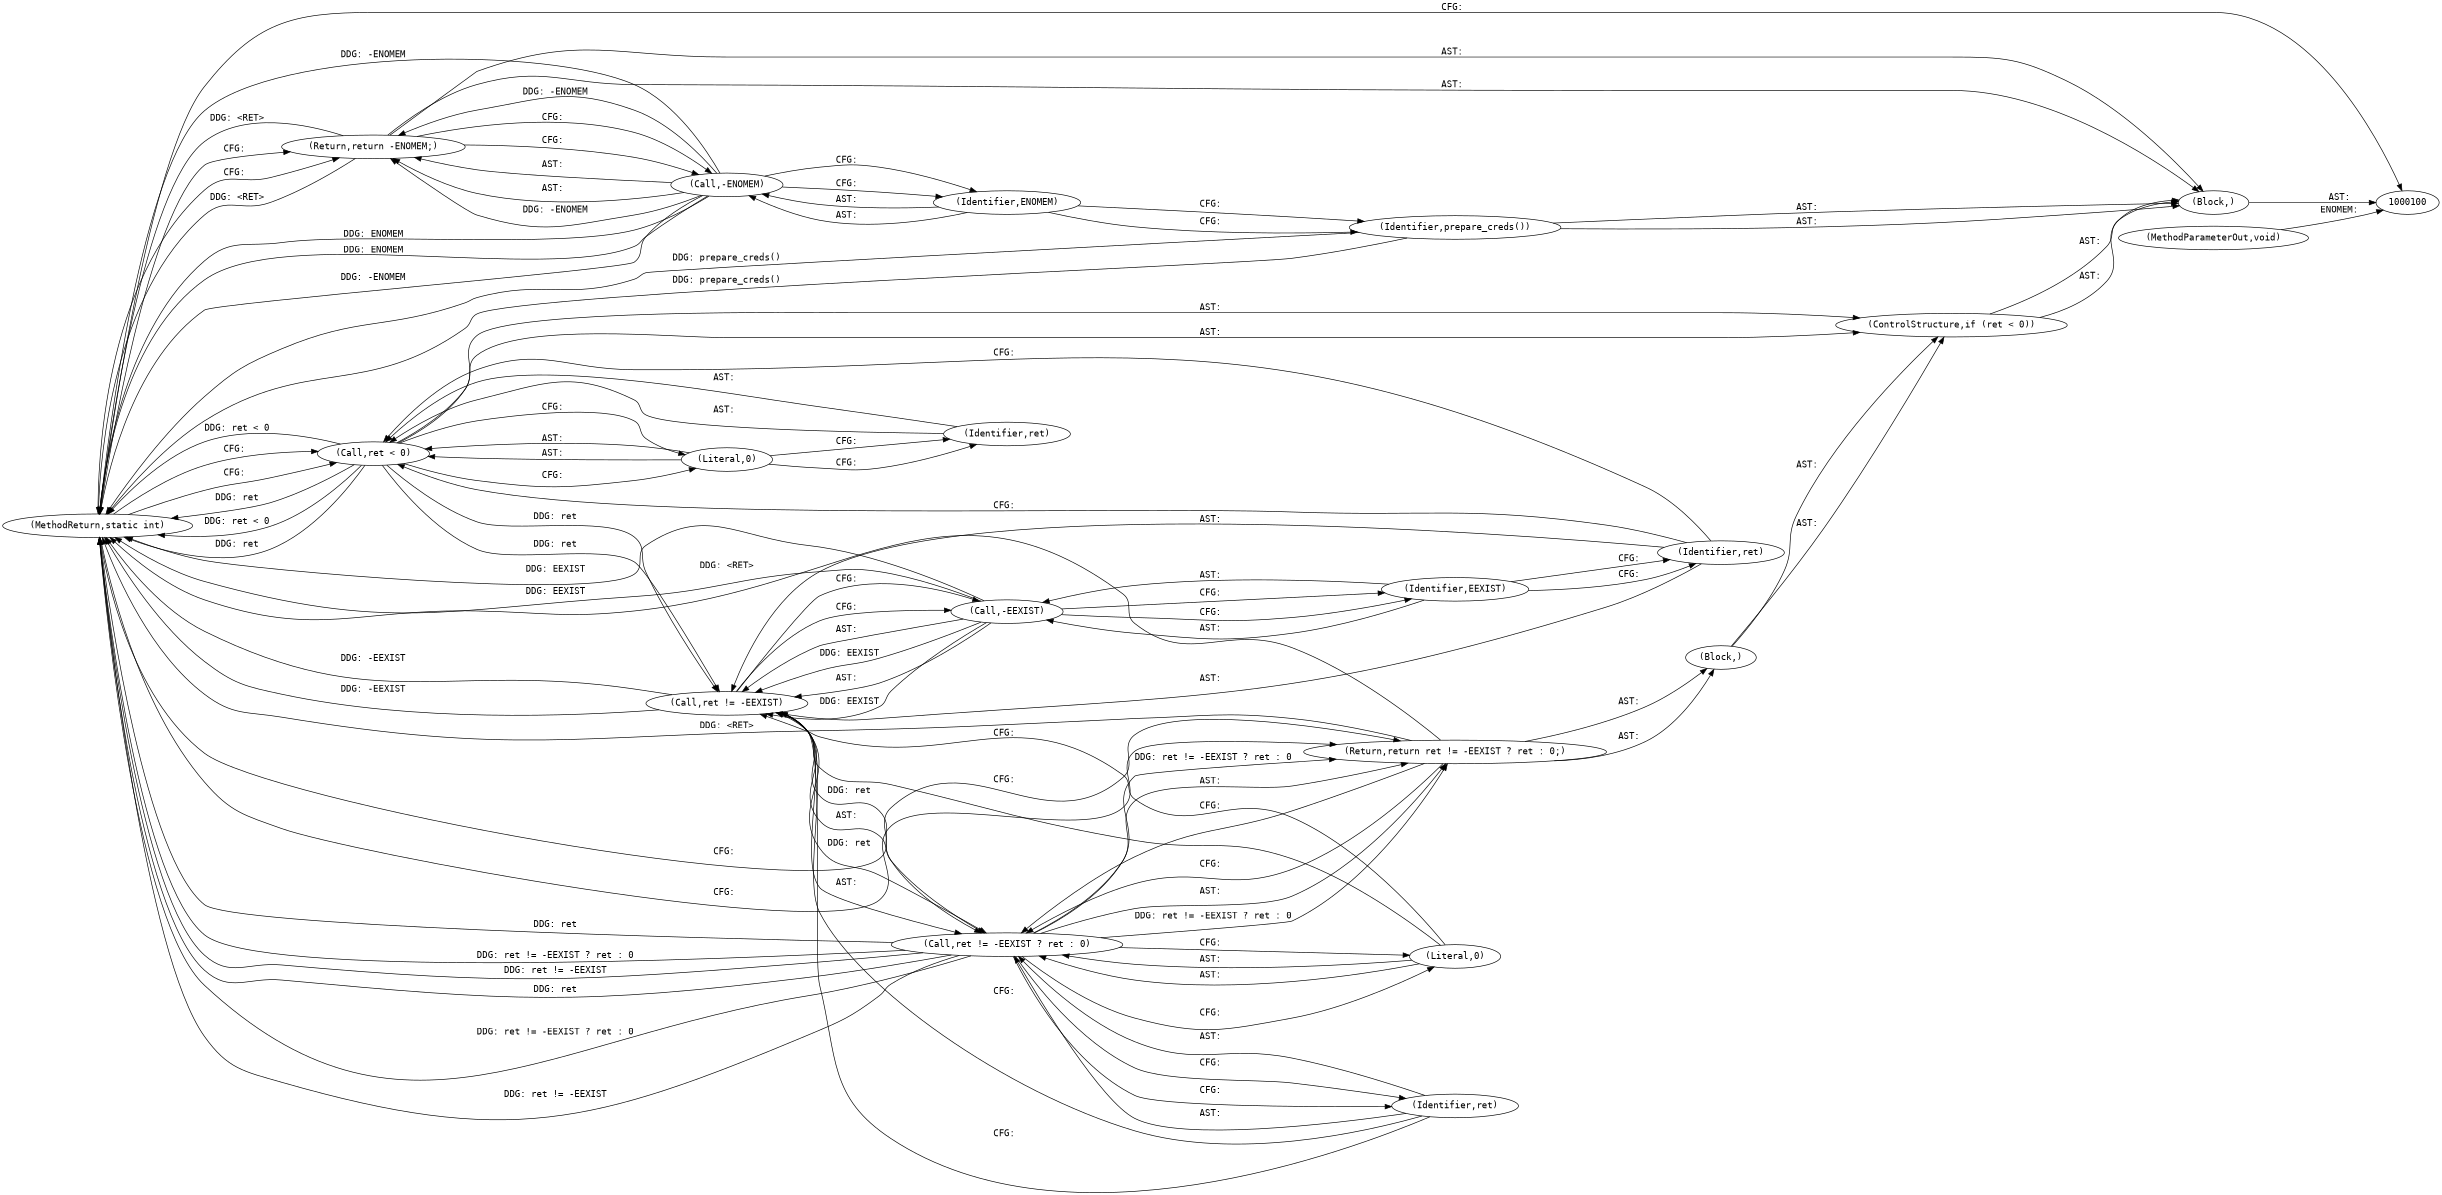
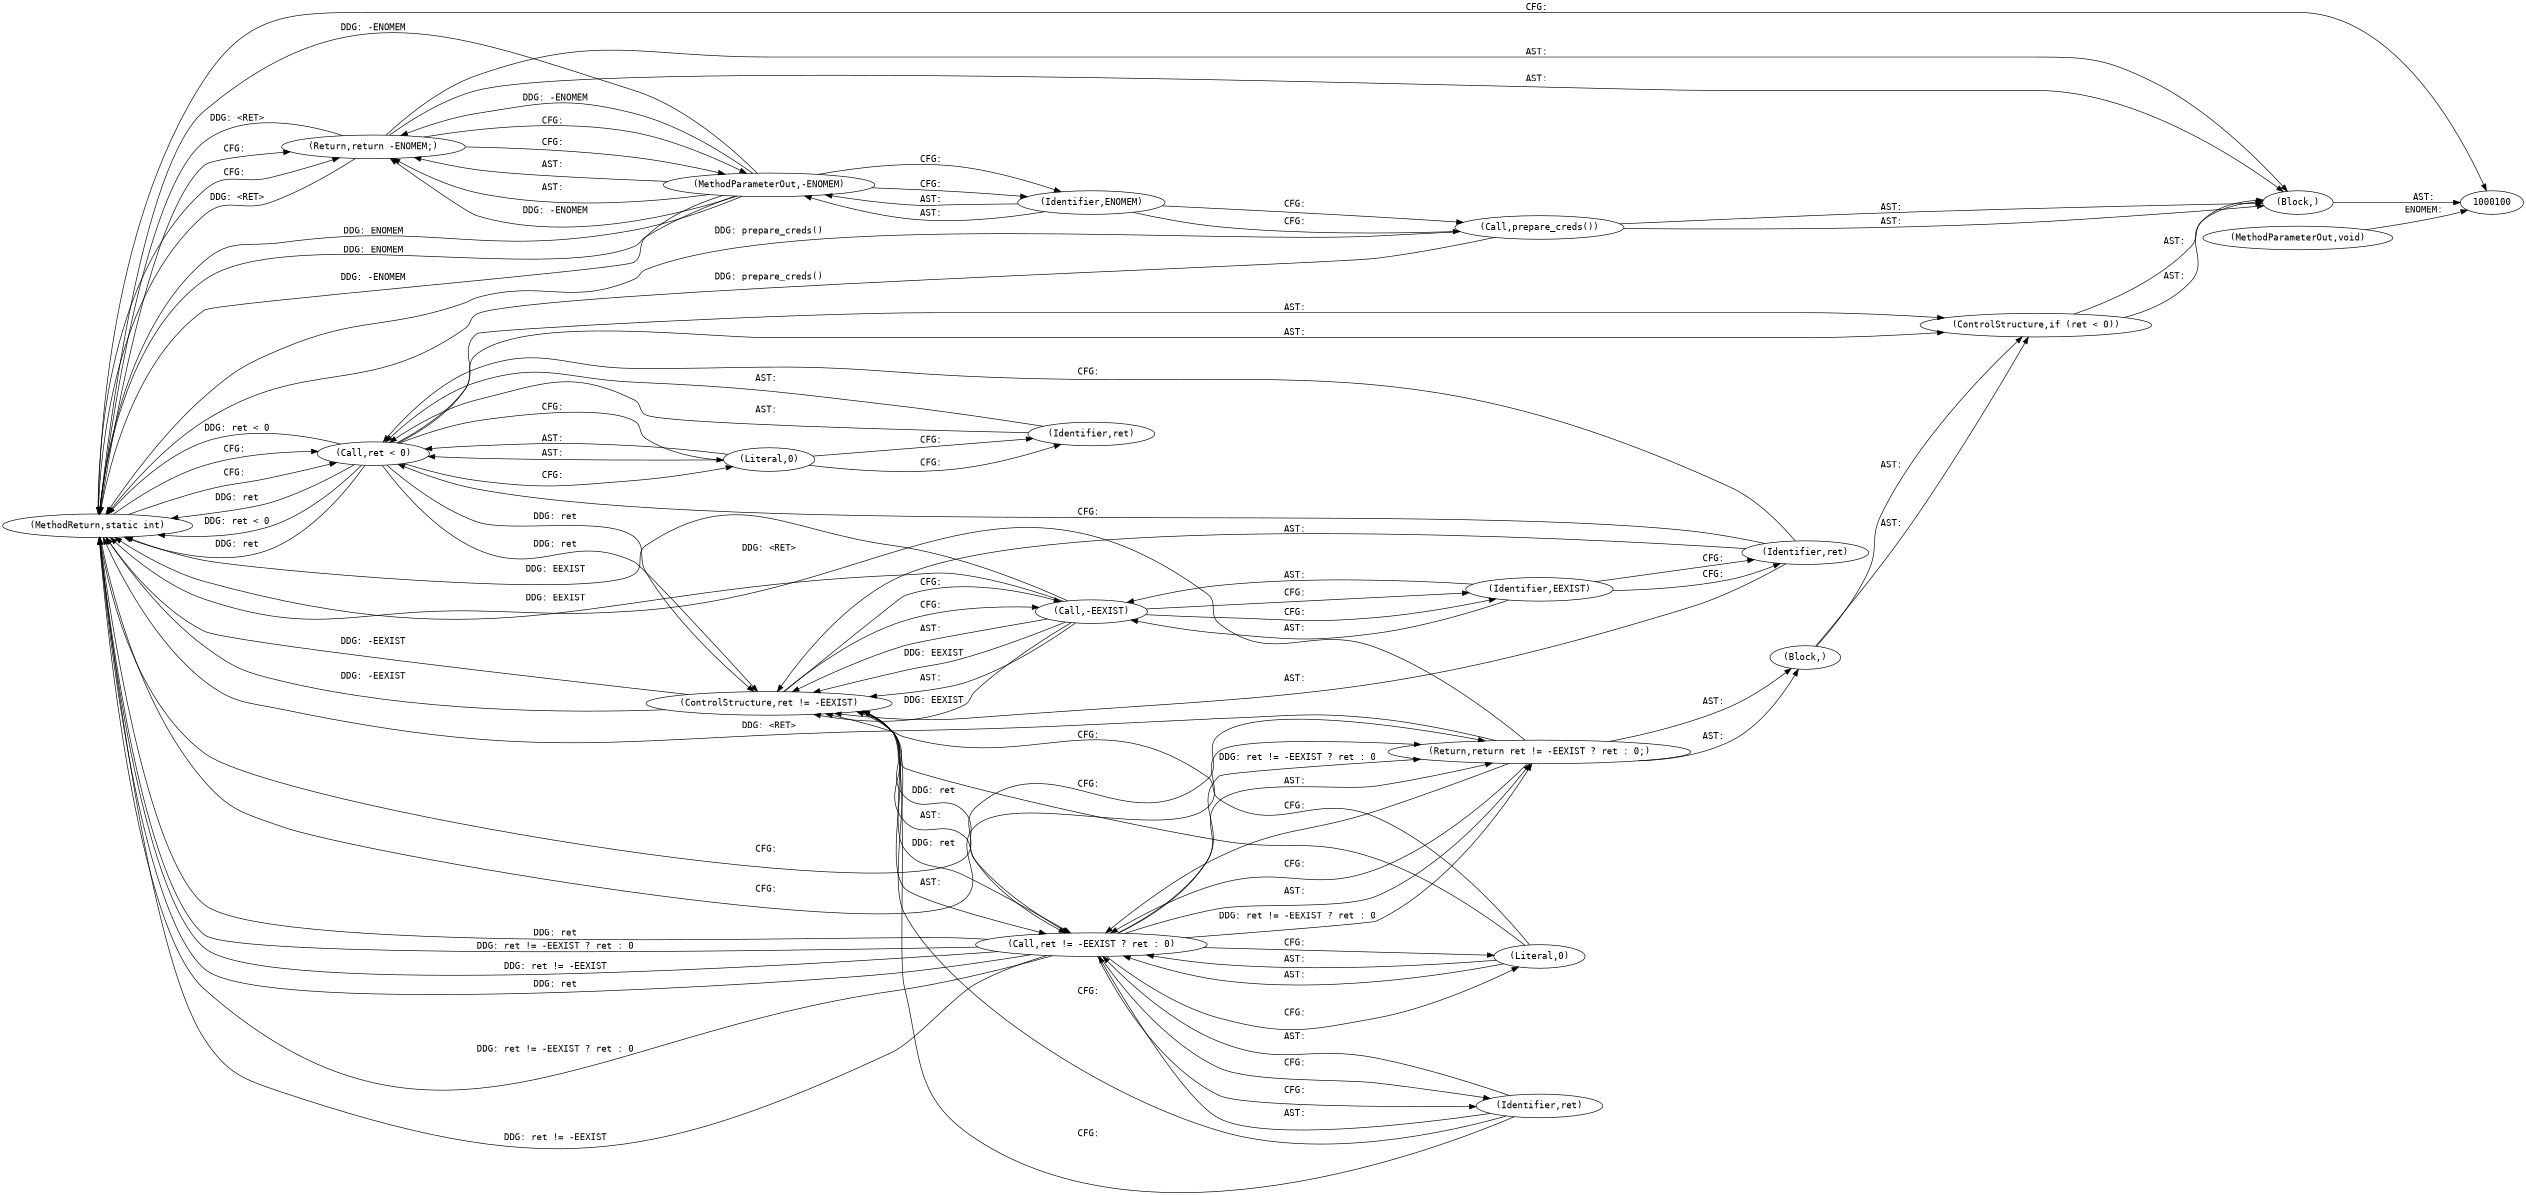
(727, 185) -> (769, 185)
(1455, 227) -> (1539, 227)
(727, 703) -> (769, 703)
